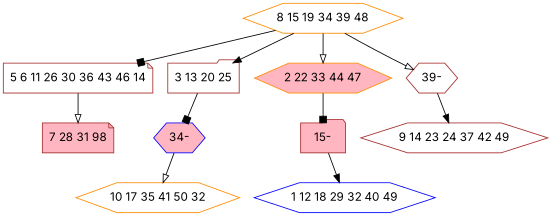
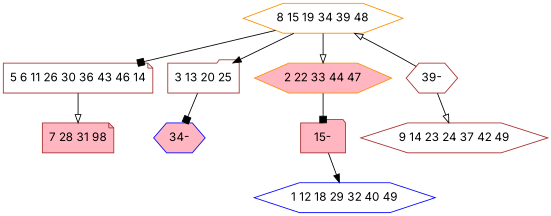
(375, 50) -> (389, 52)
(442, 104) -> (442, 104)
(158, 198) -> none
